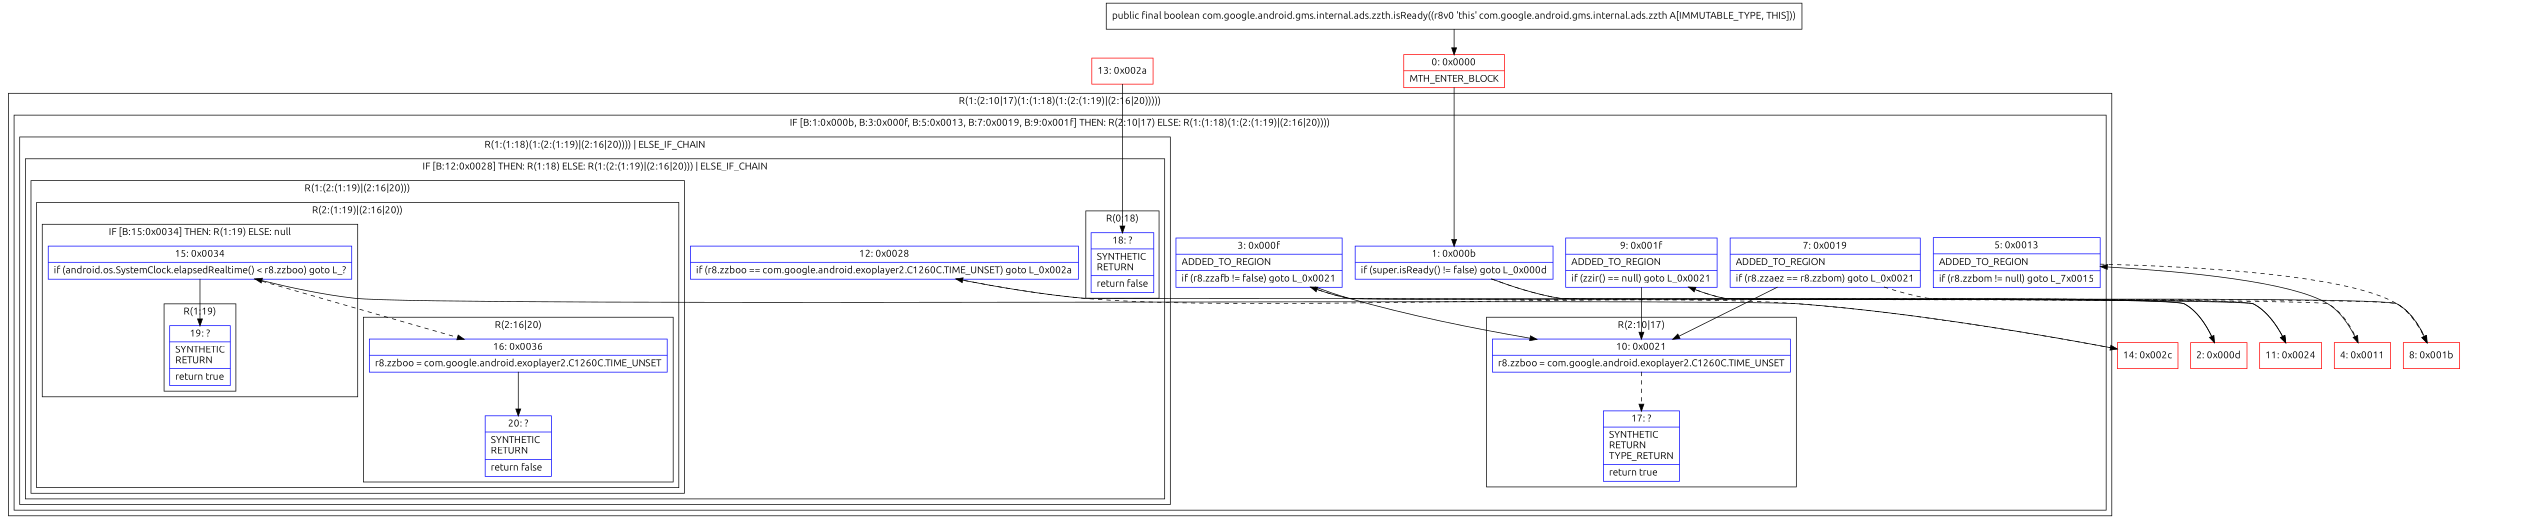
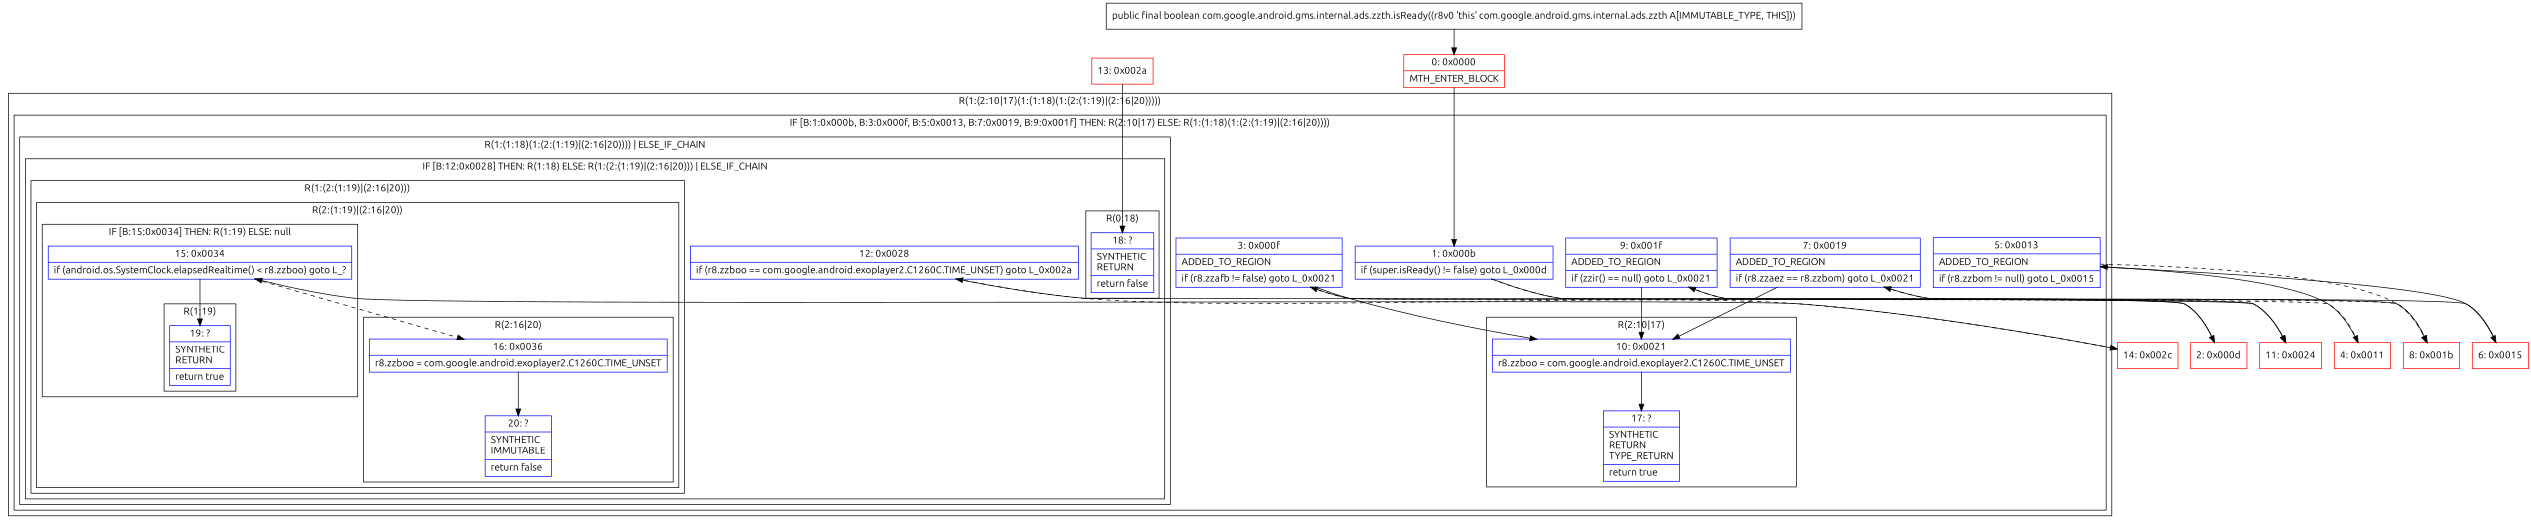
(2017, 279) -> (2017, 279)
none -> (2500, 356)
(1641, 388) -> (1641, 388)
(509, 451) -> (518, 451)
